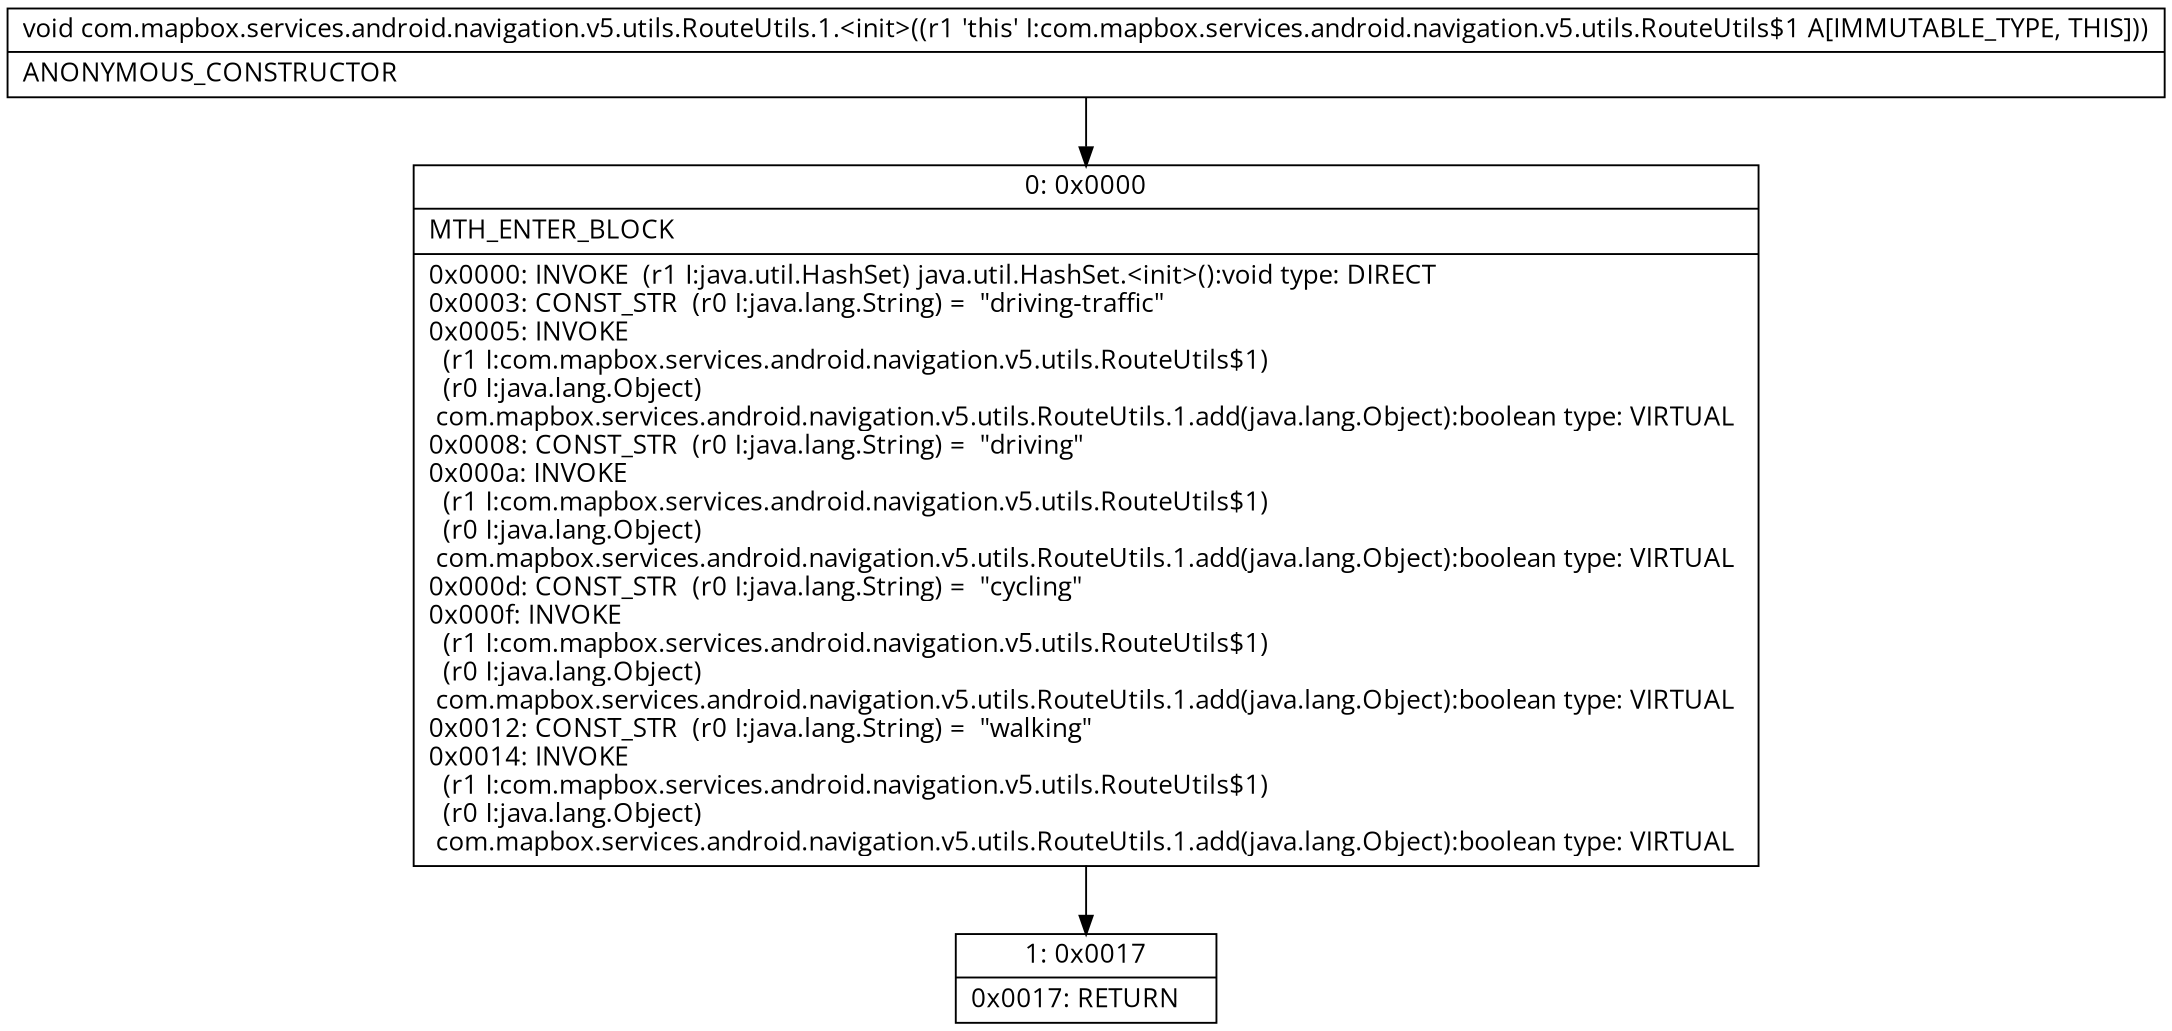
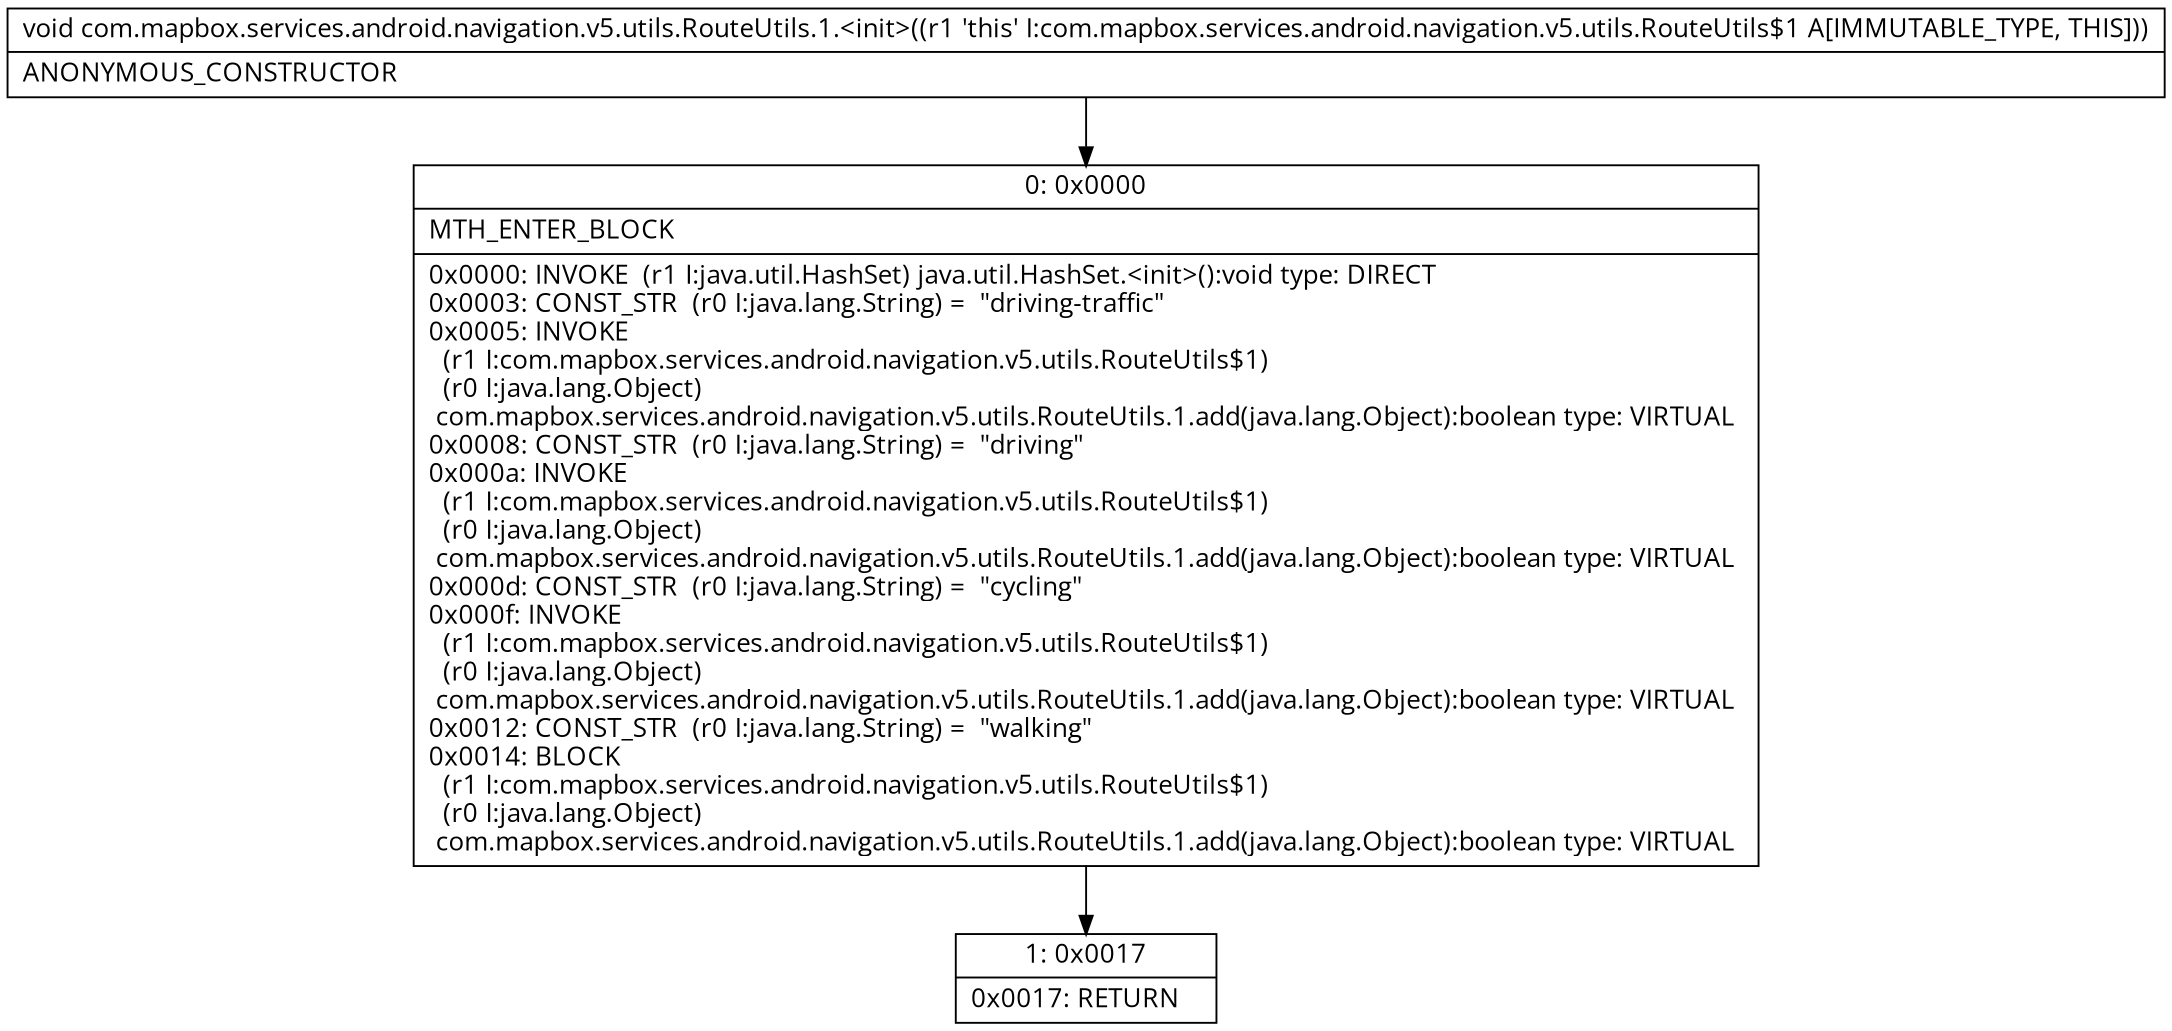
(536, 757) -> (532, 757)
